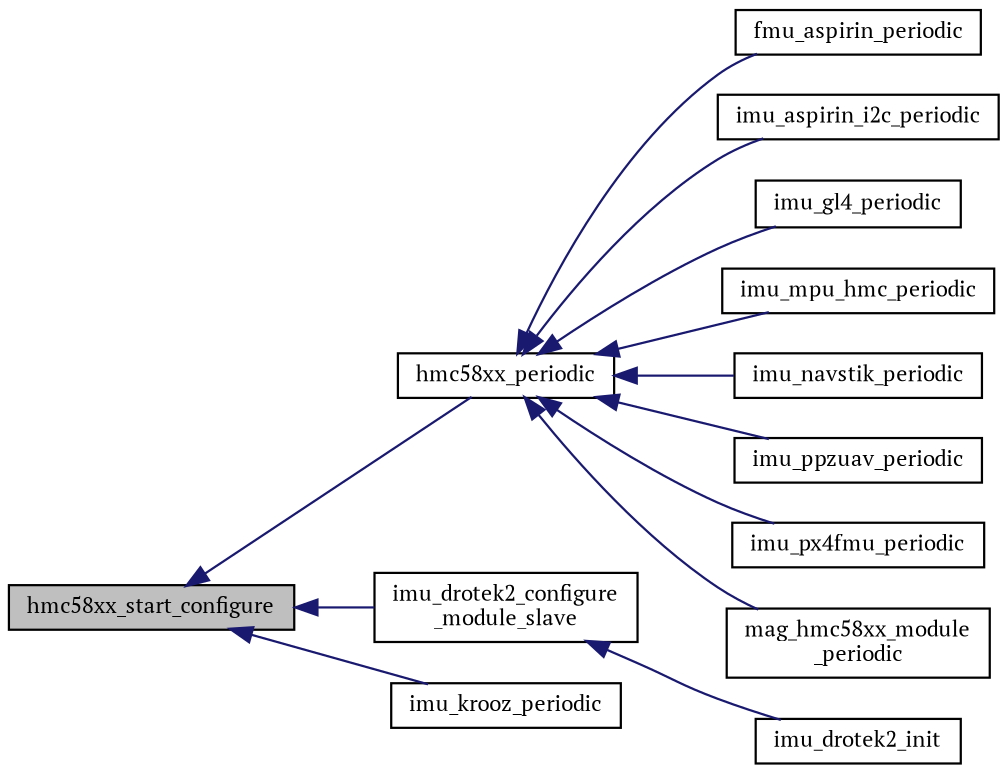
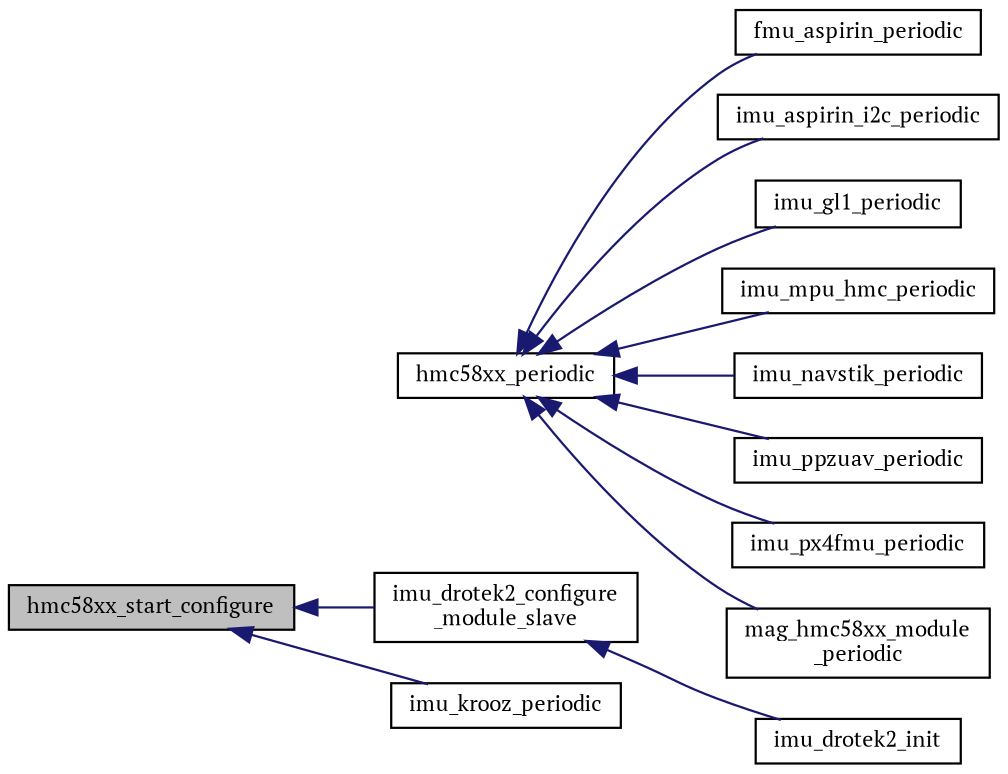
(858, 204) -> (858, 204)
(338, 485) -> none
